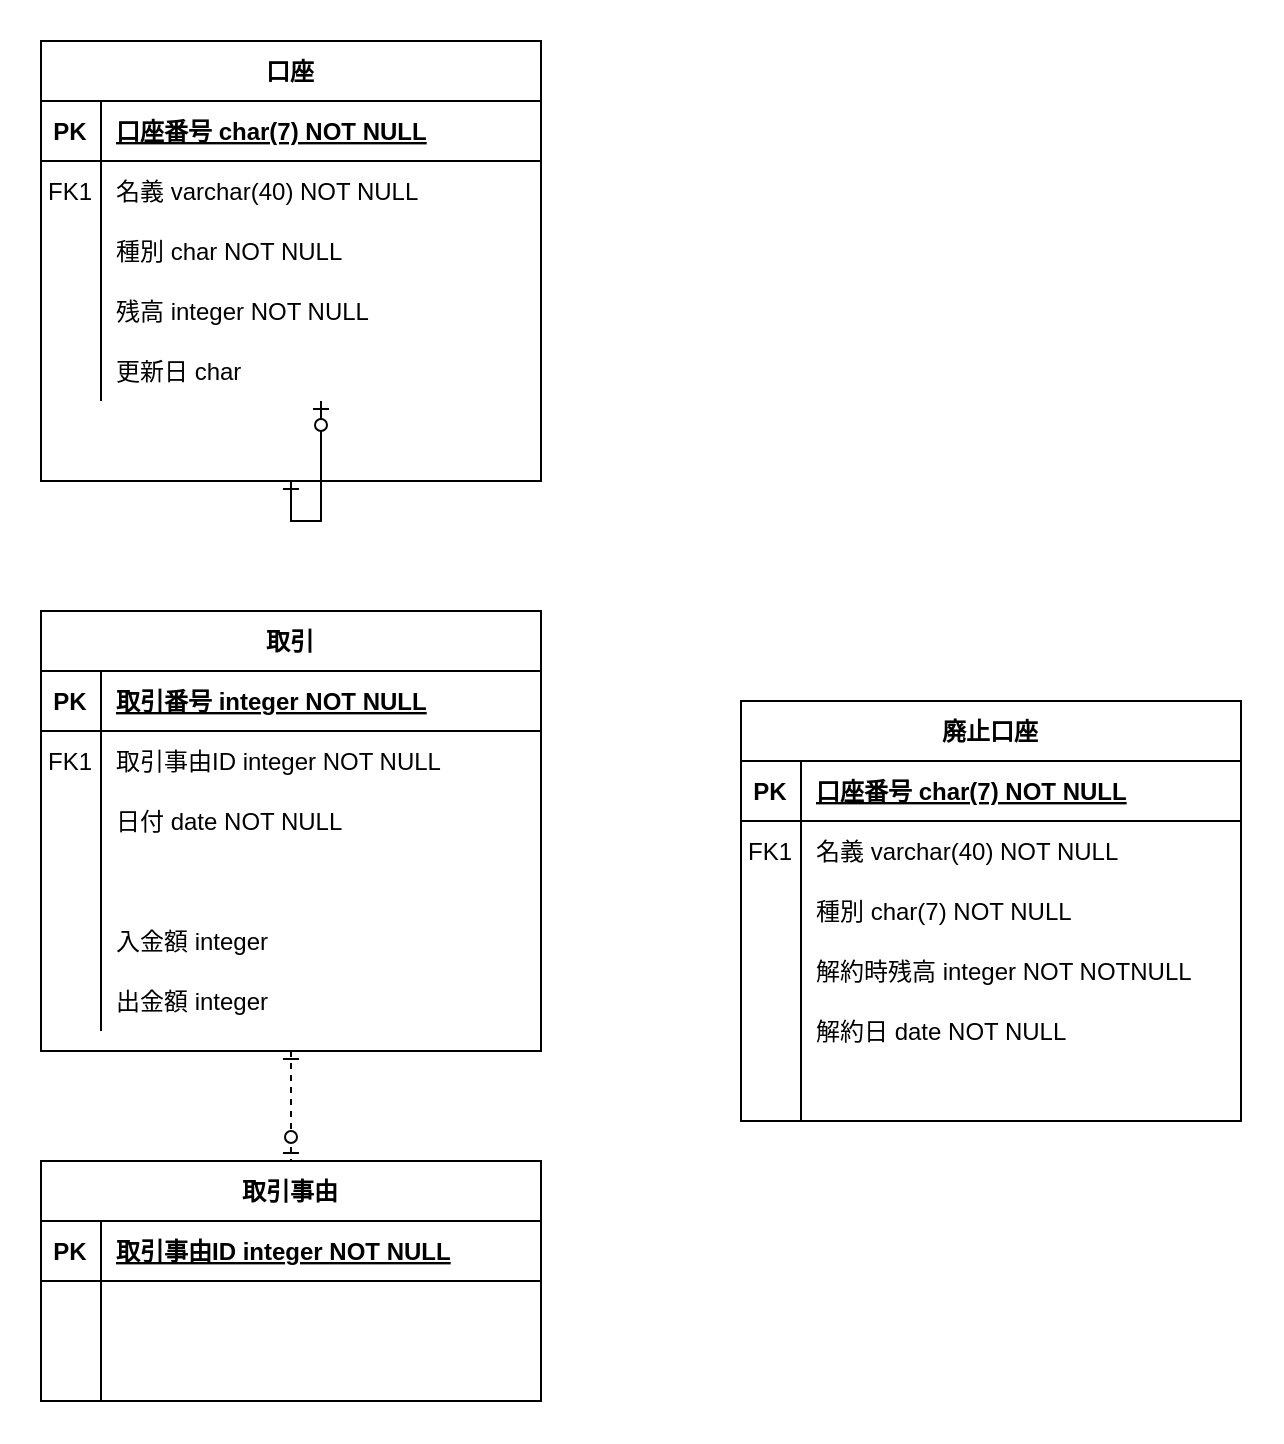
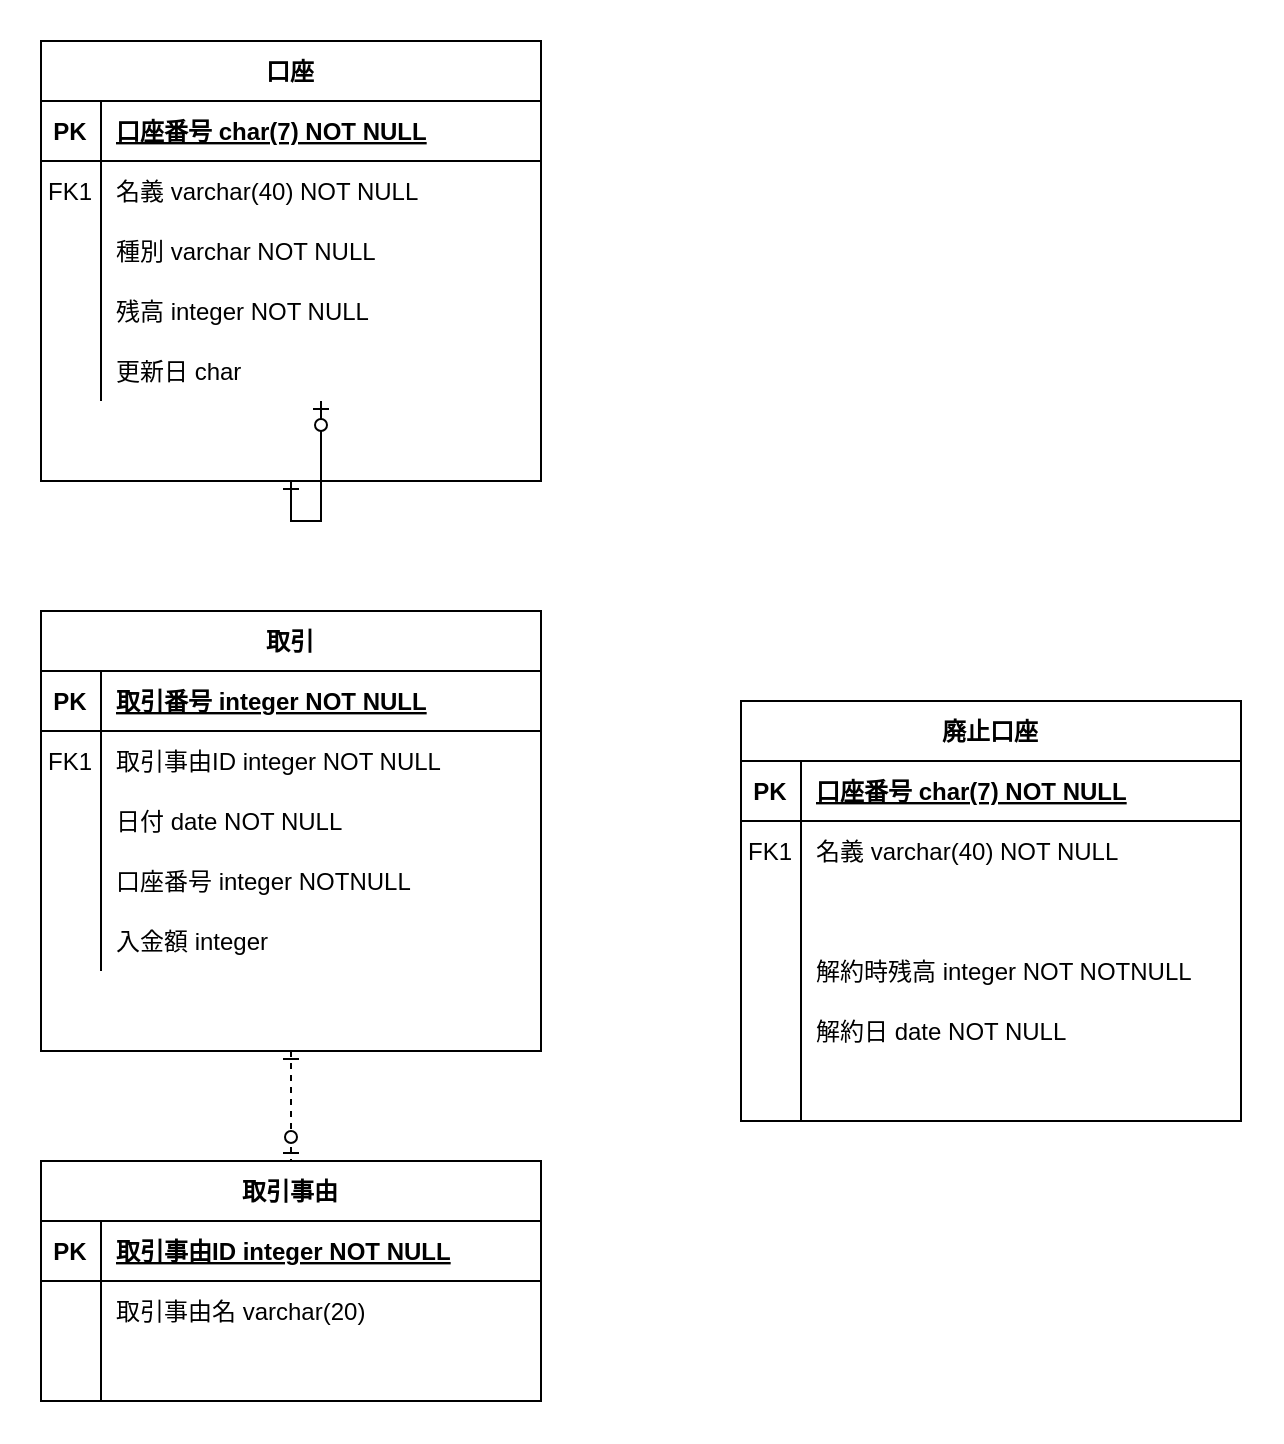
(225, 252) -> (245, 252)
none -> (321, 881)
(1021, 911) -> none
(321, 1001) -> none
none -> (321, 1311)
